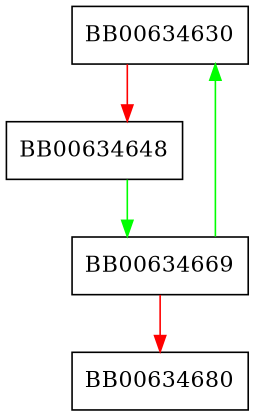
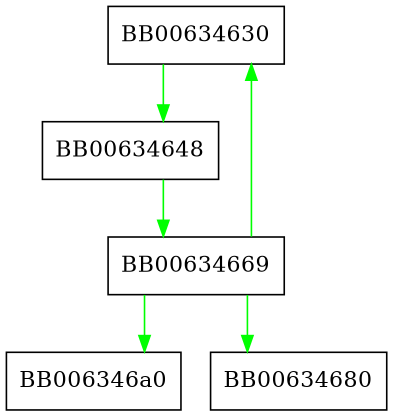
(127, 85) -> (163, 85)
(160, 315) -> (247, 315)
none -> (94, 381)
